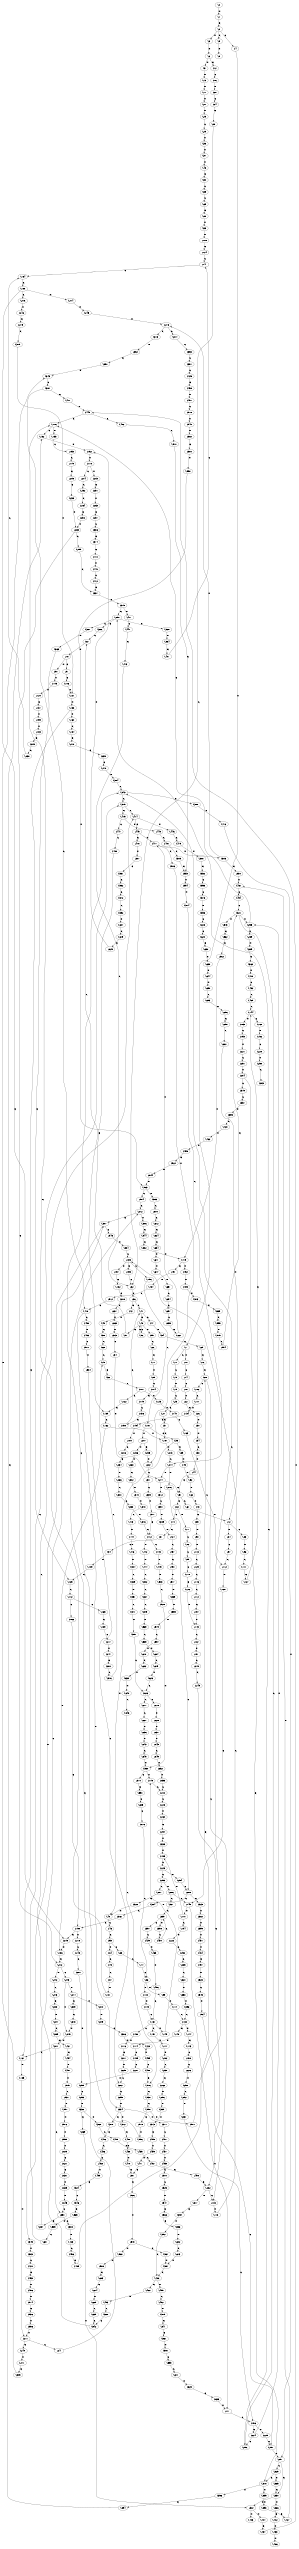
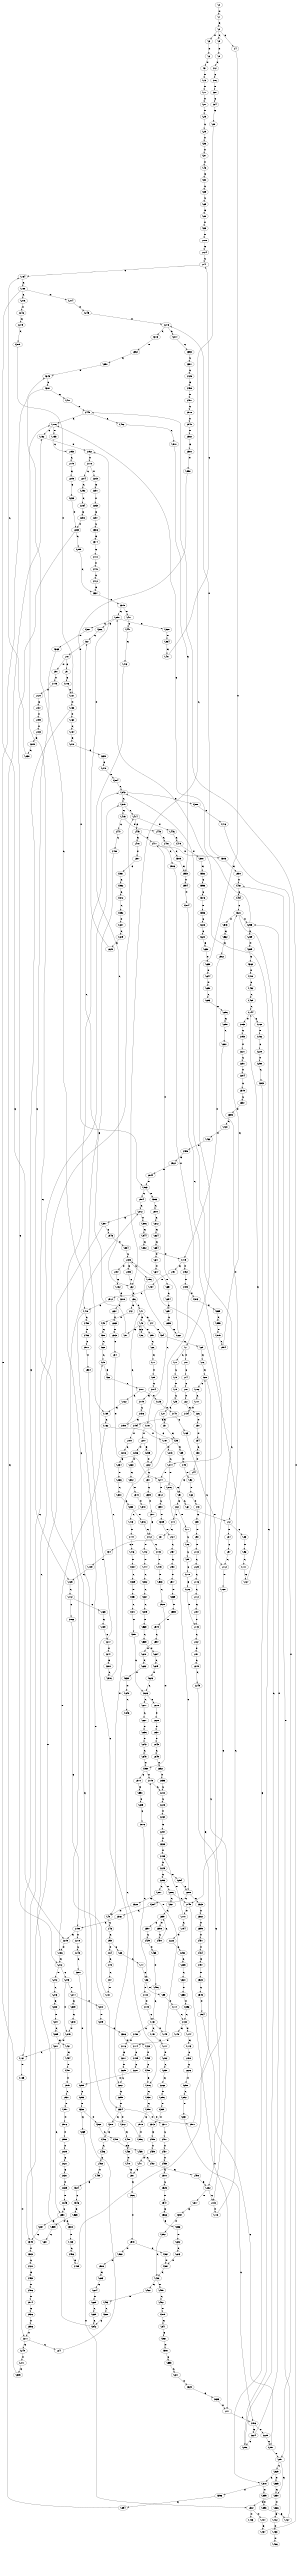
(211, 62) -> (217, 62)
(165, 1433) -> (170, 1433)
(52, 1720) -> (36, 2234)
(255, 1783) -> (261, 1797)
(146, 2053) -> (148, 2052)
